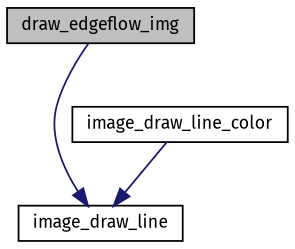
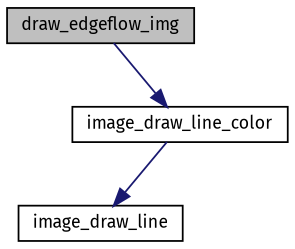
(55, 116) -> (135, 68)
